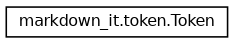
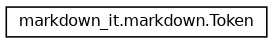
(117, 22) -> (137, 22)
